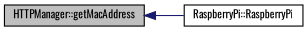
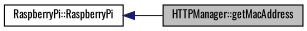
(170, 16) -> (149, 16)
